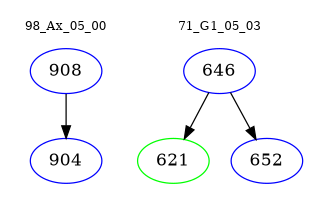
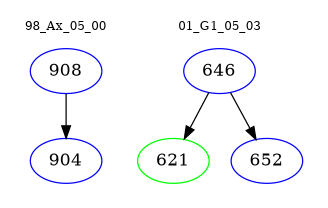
(220, 27) -> (220, 27)
